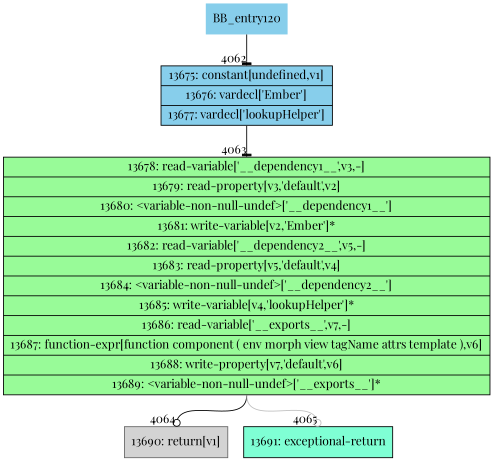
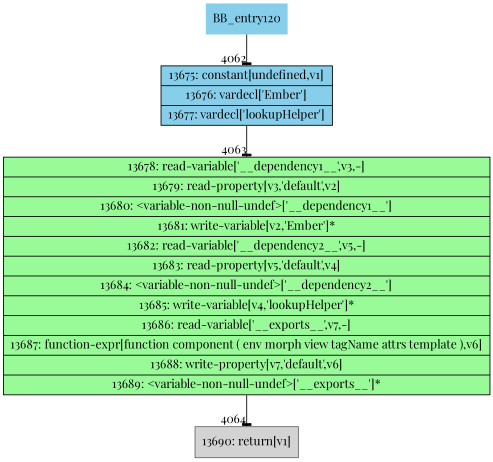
(215, 411) -> (247, 409)
(318, 442) -> none
